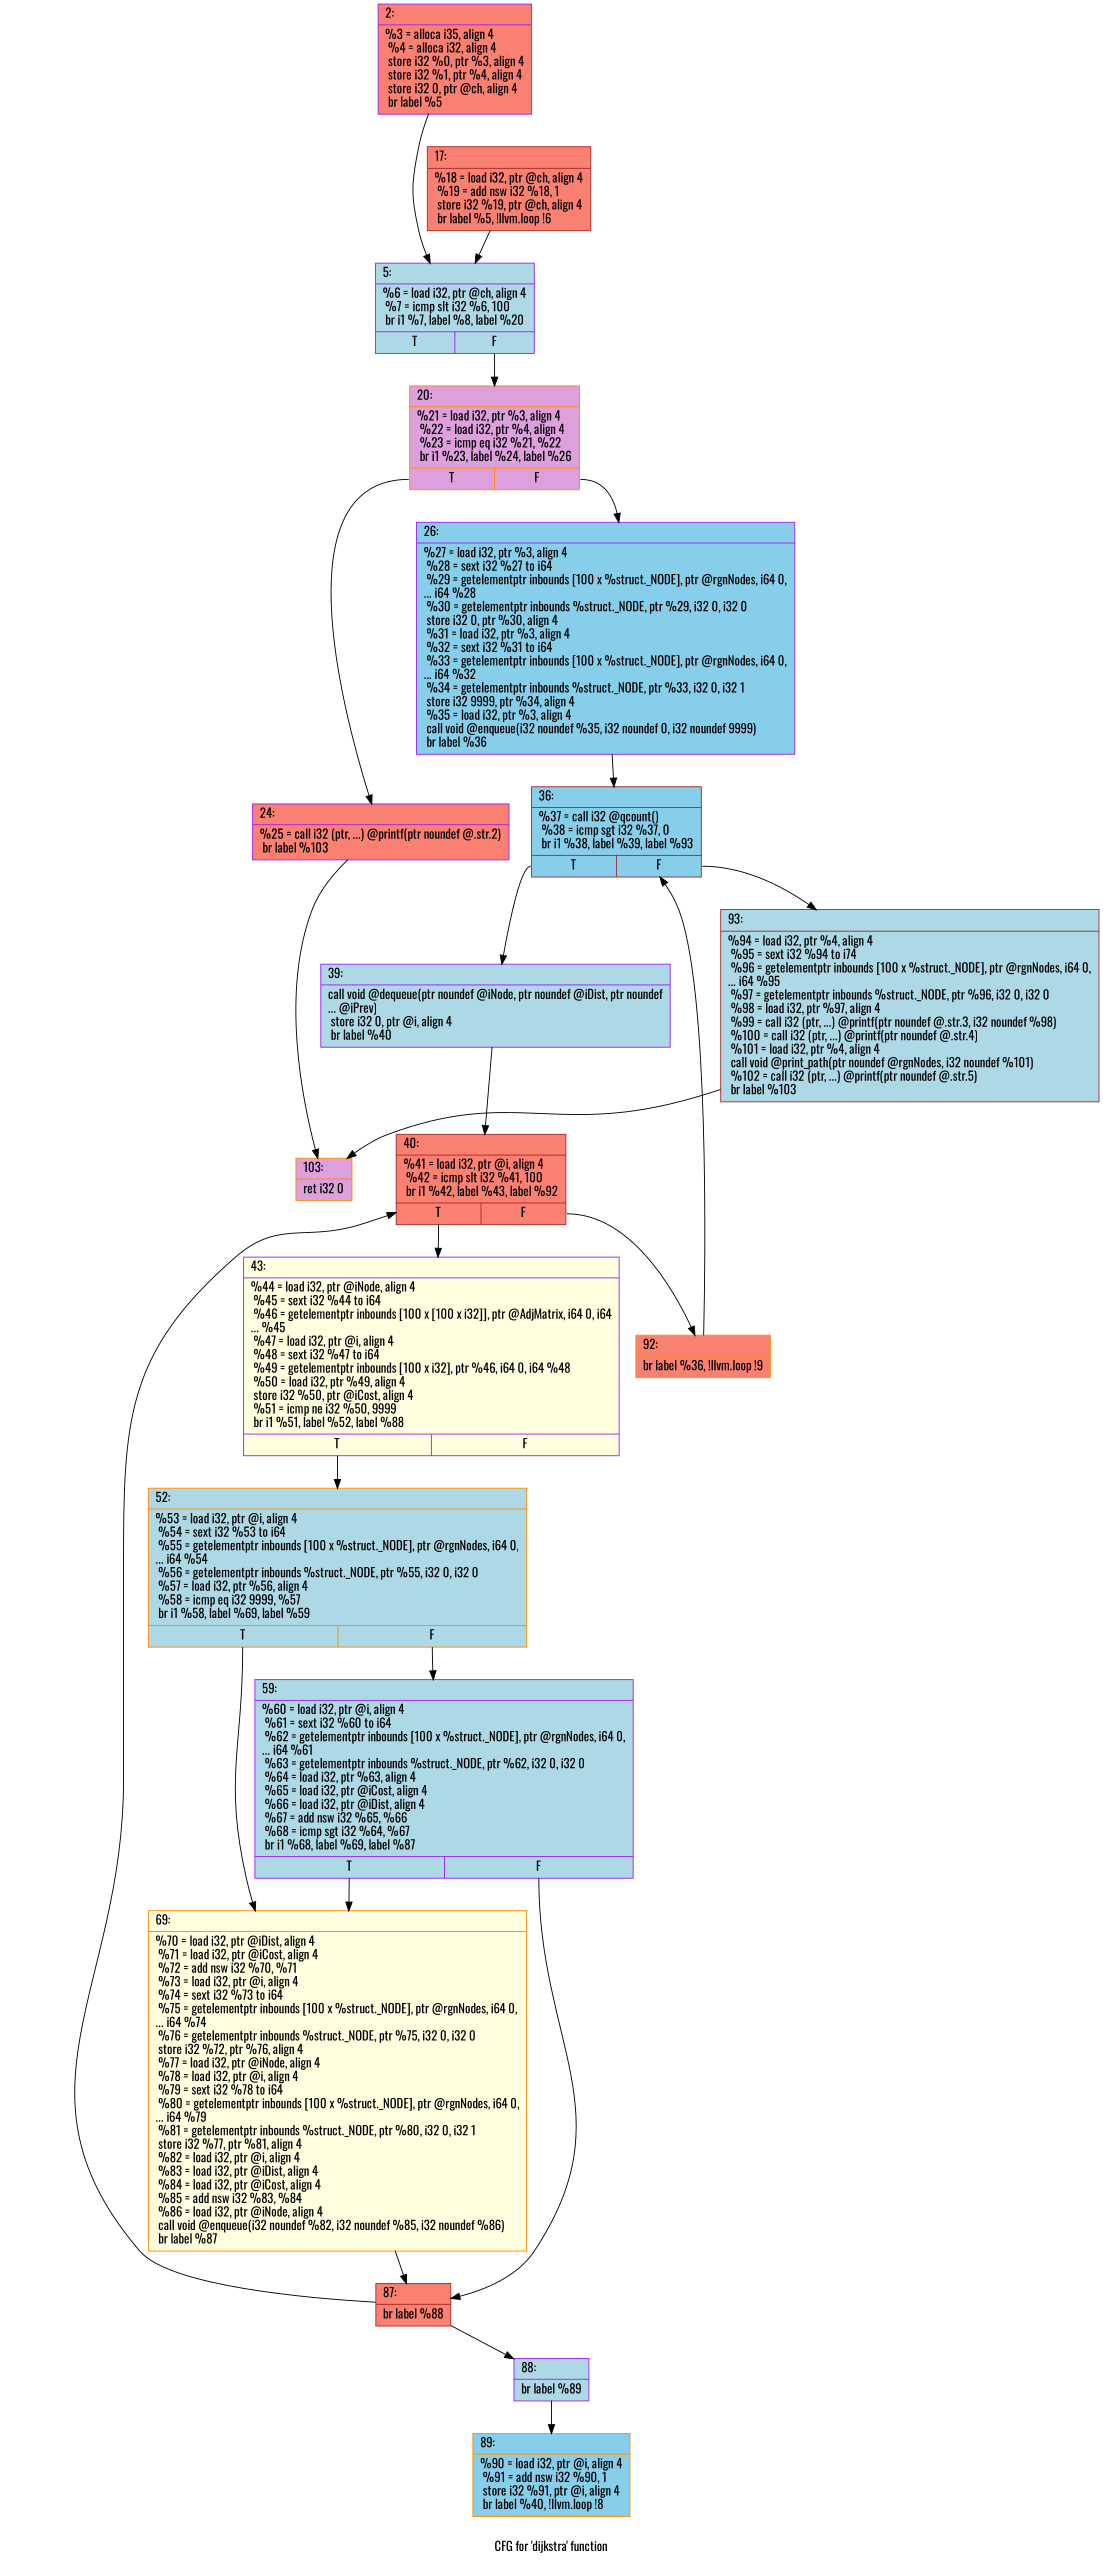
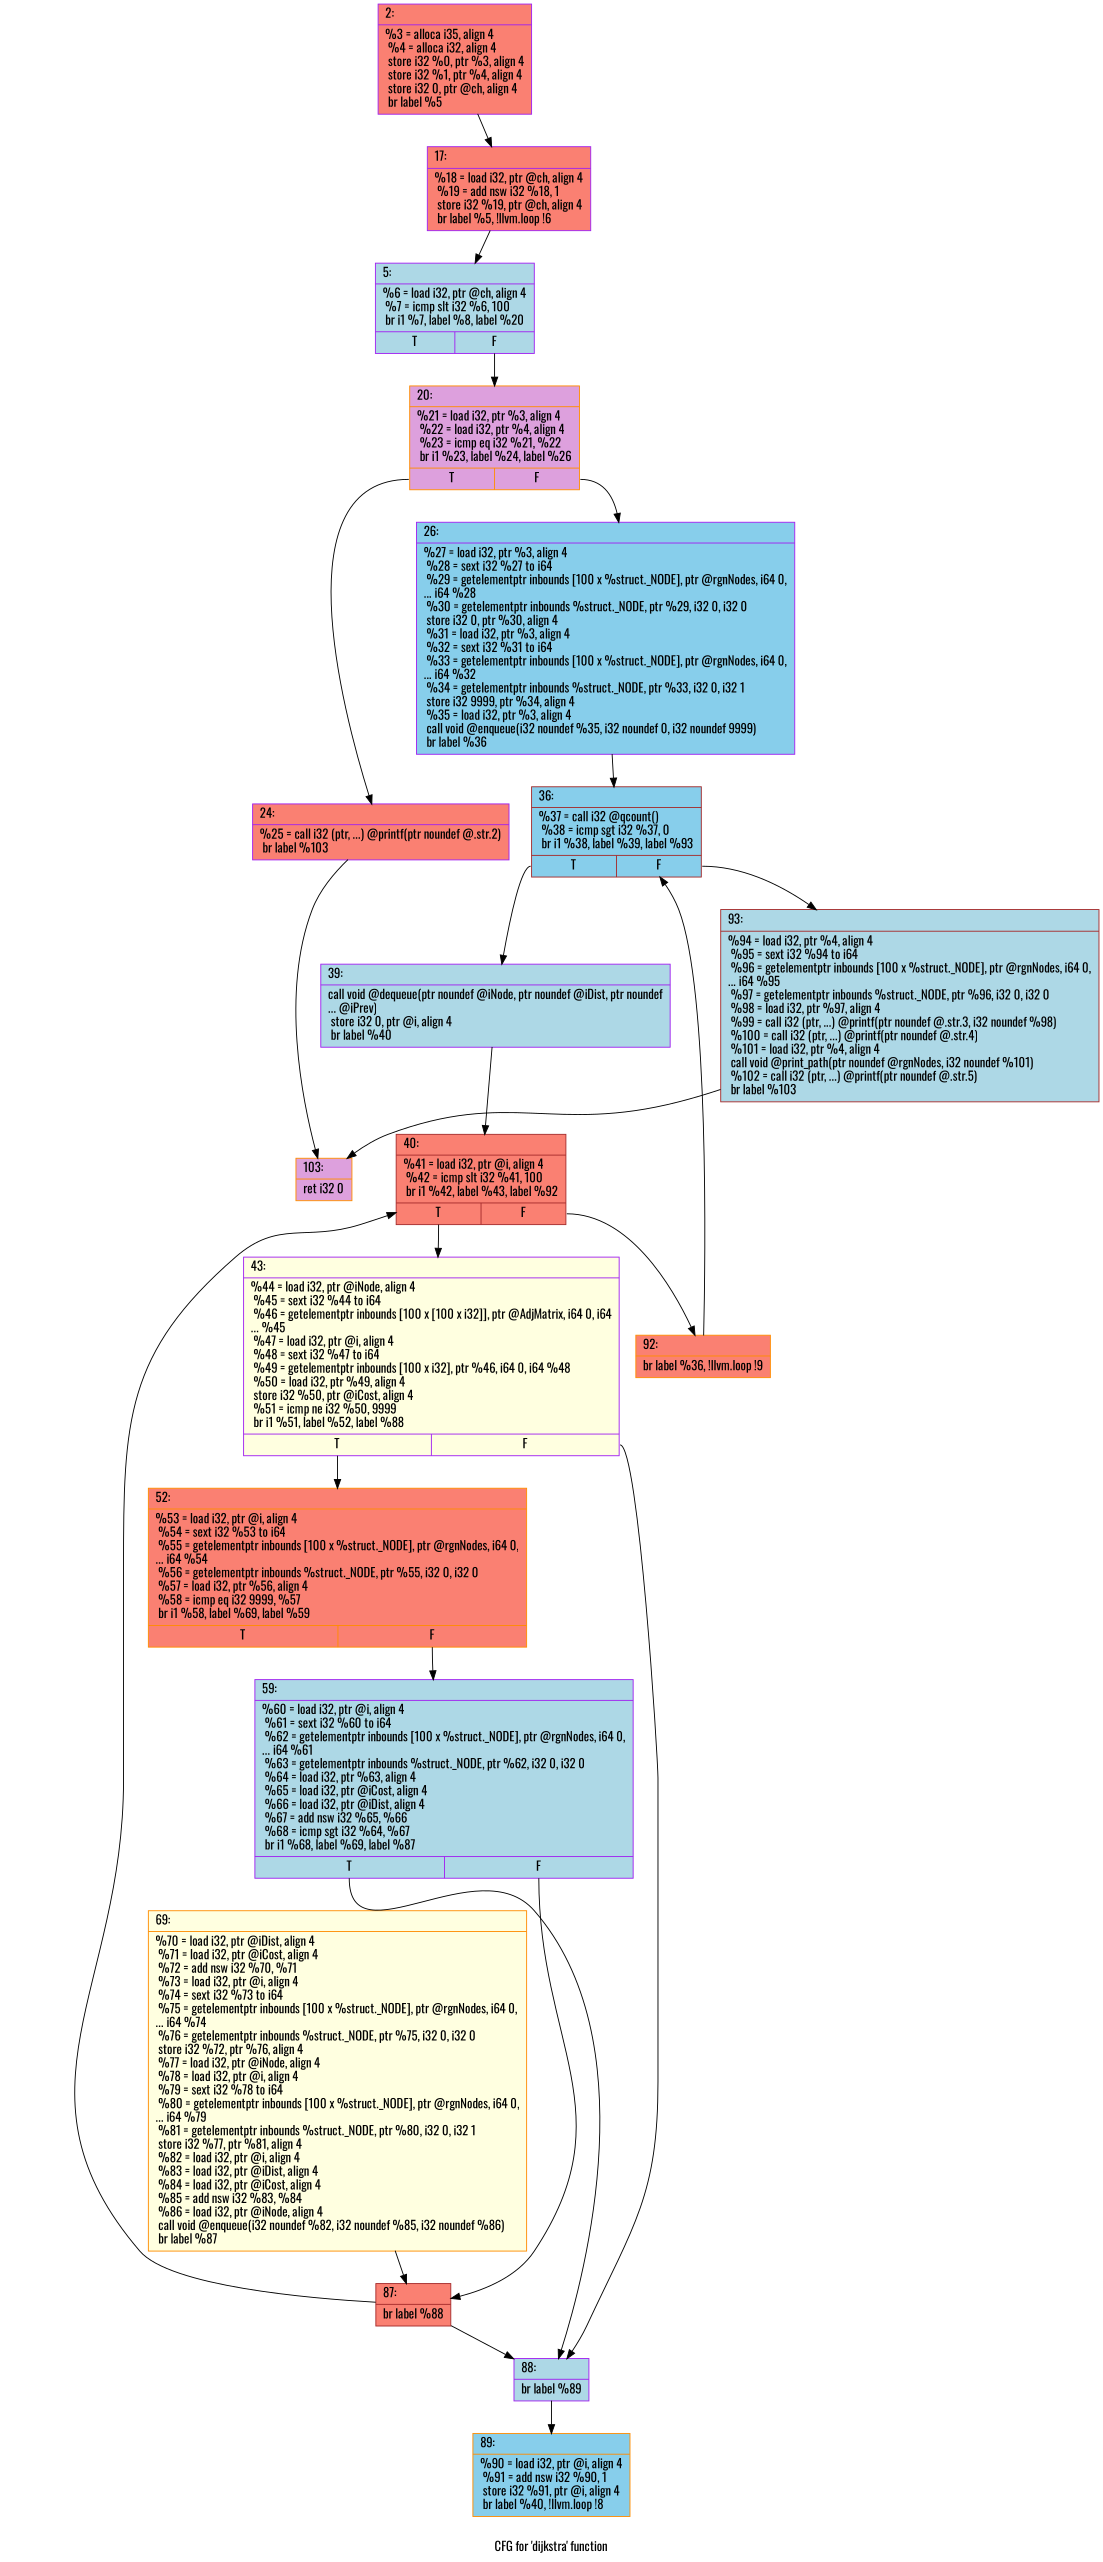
(413, 184) -> (483, 126)
(509, 189) -> (509, 189)
(792, 955) -> (793, 955)
(337, 1568) -> (337, 1568)
(236, 1775) -> none
(349, 1890) -> (588, 2020)
none -> (658, 1905)
